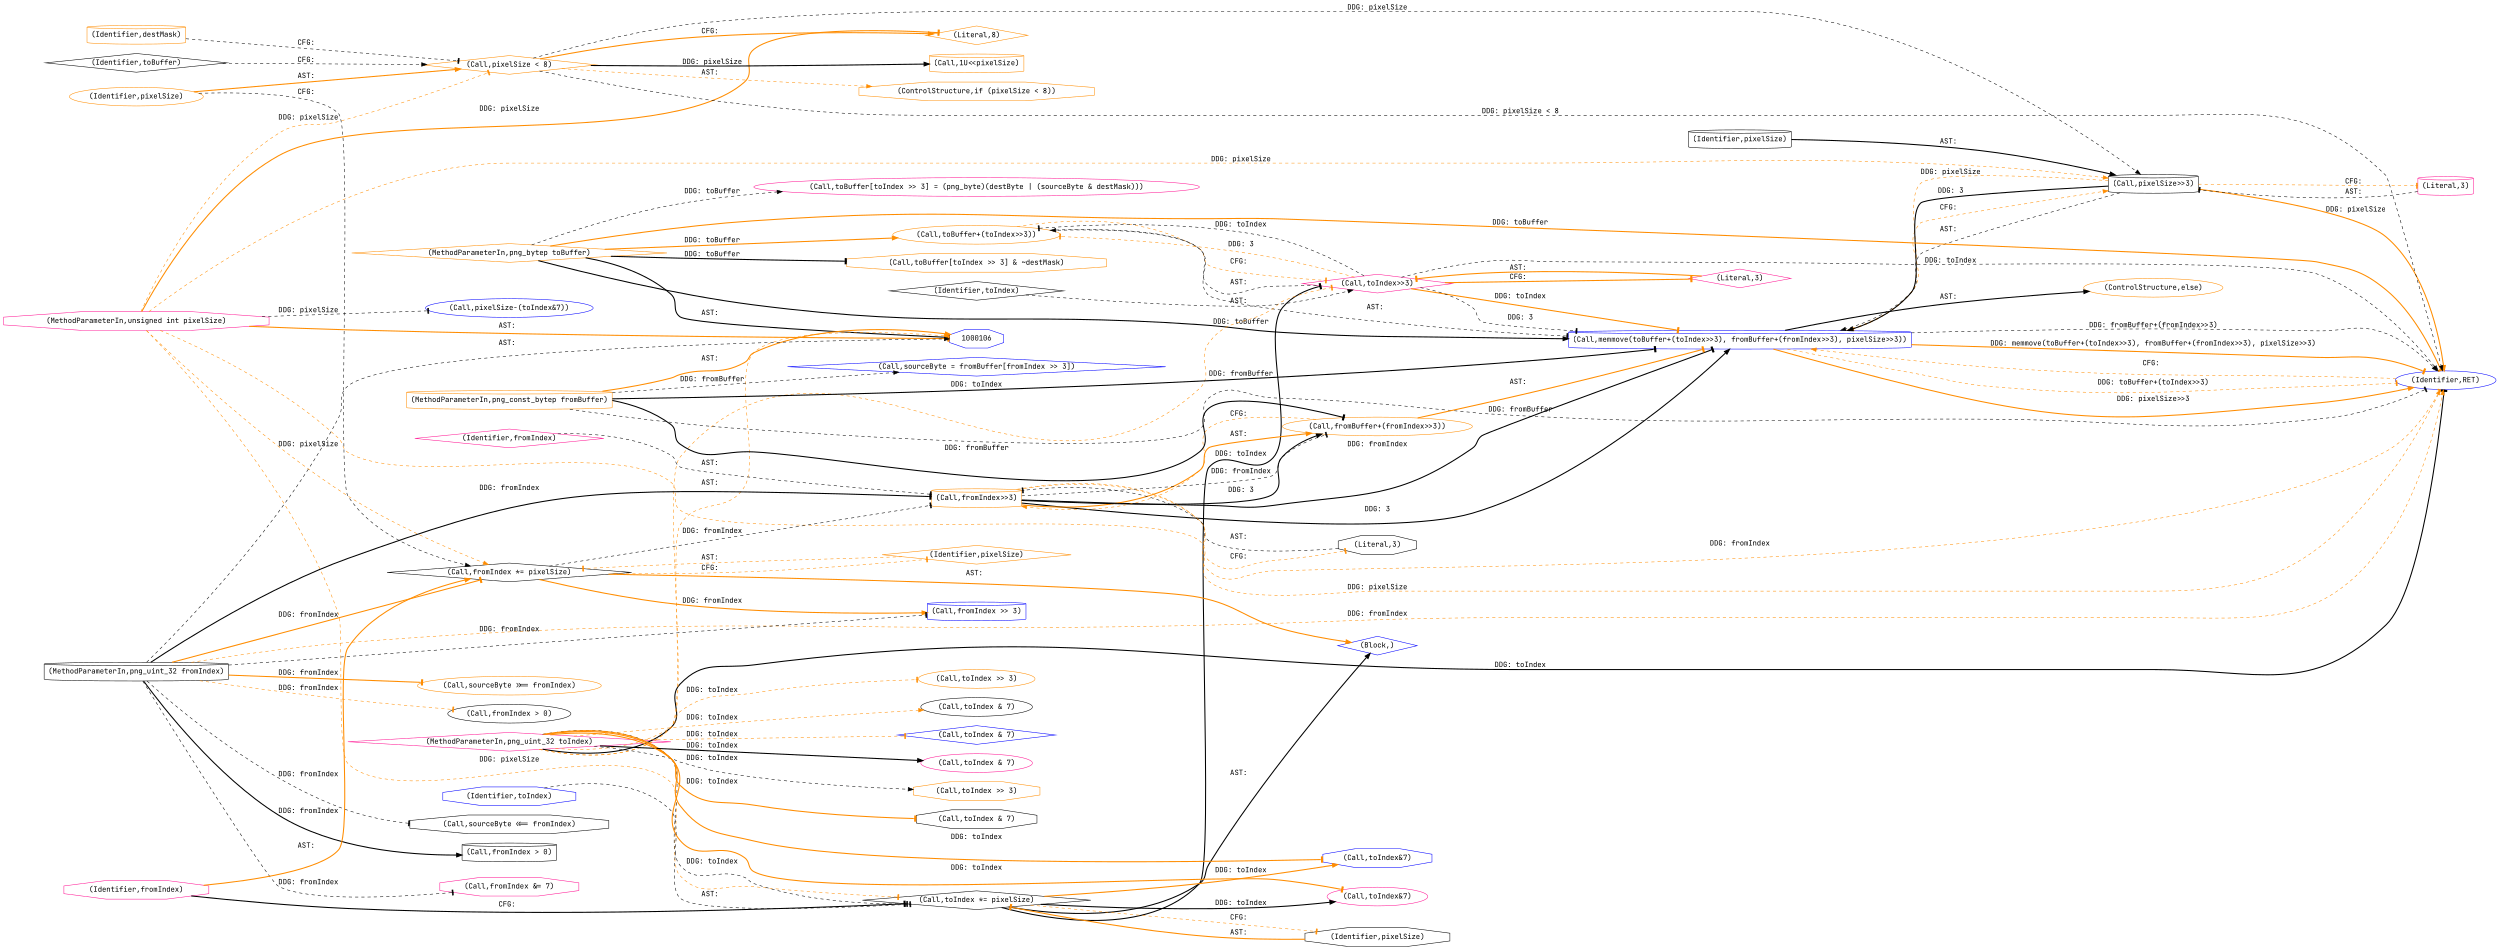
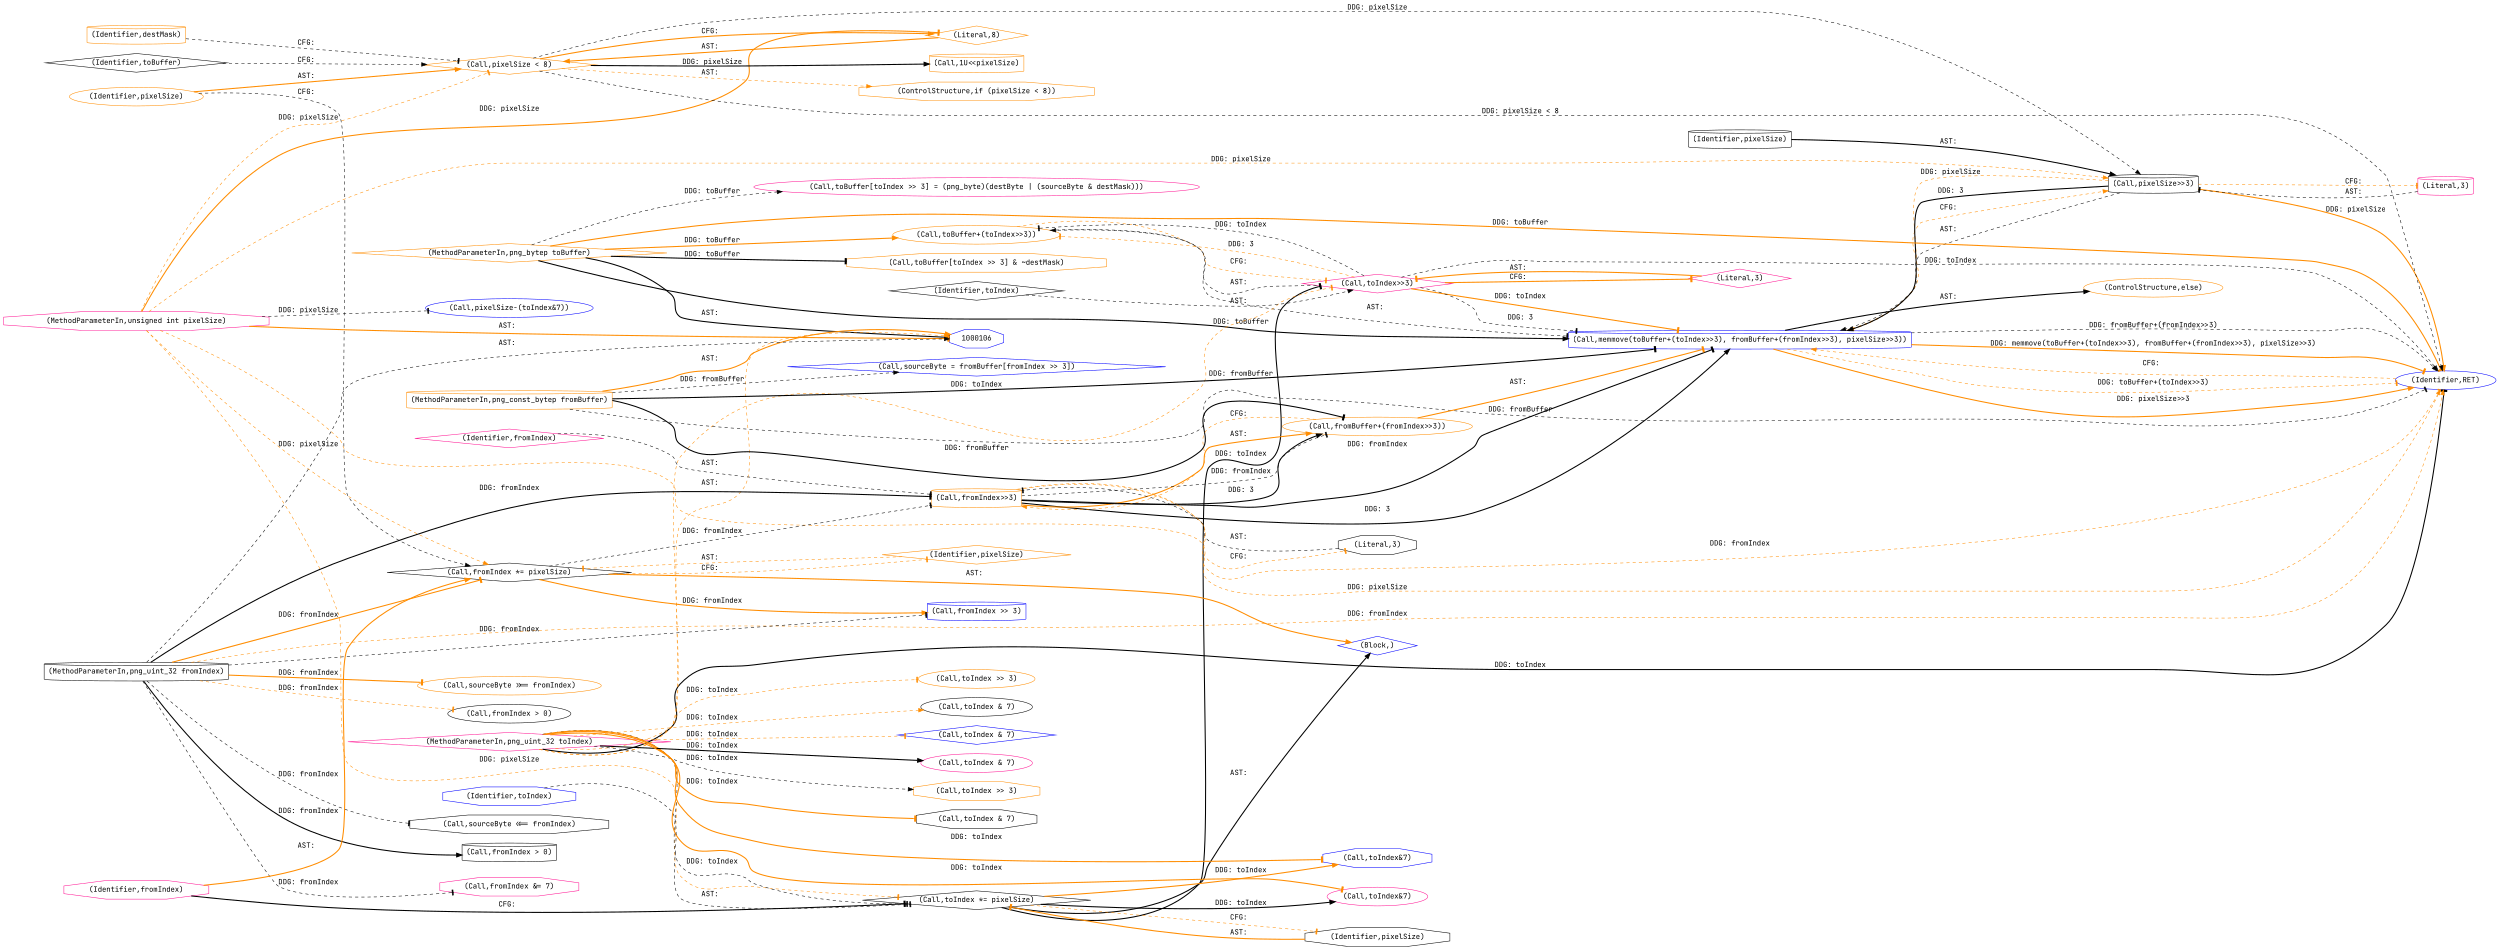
none -> (763, 49)
